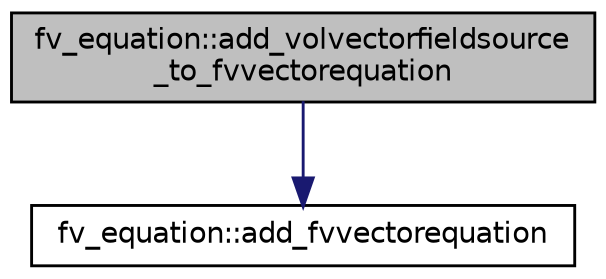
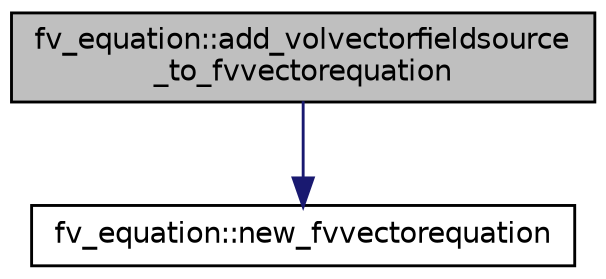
(303, 236) -> (303, 236)
